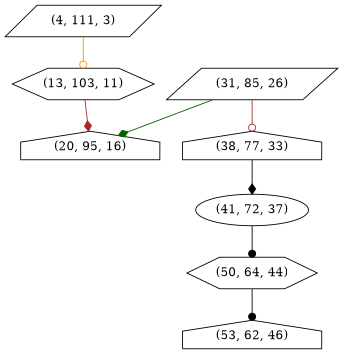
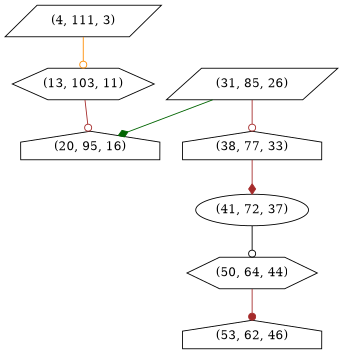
(86, 112) -> (86, 112)
(252, 172) -> (252, 172)
(252, 238) -> (252, 238)
(252, 301) -> (252, 301)
